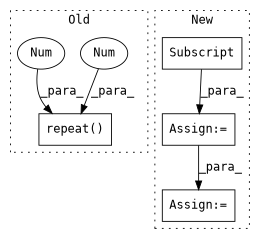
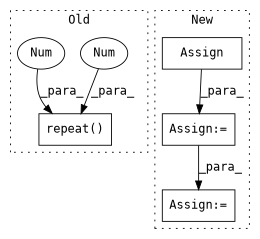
(202, 53) -> (202, 53)
